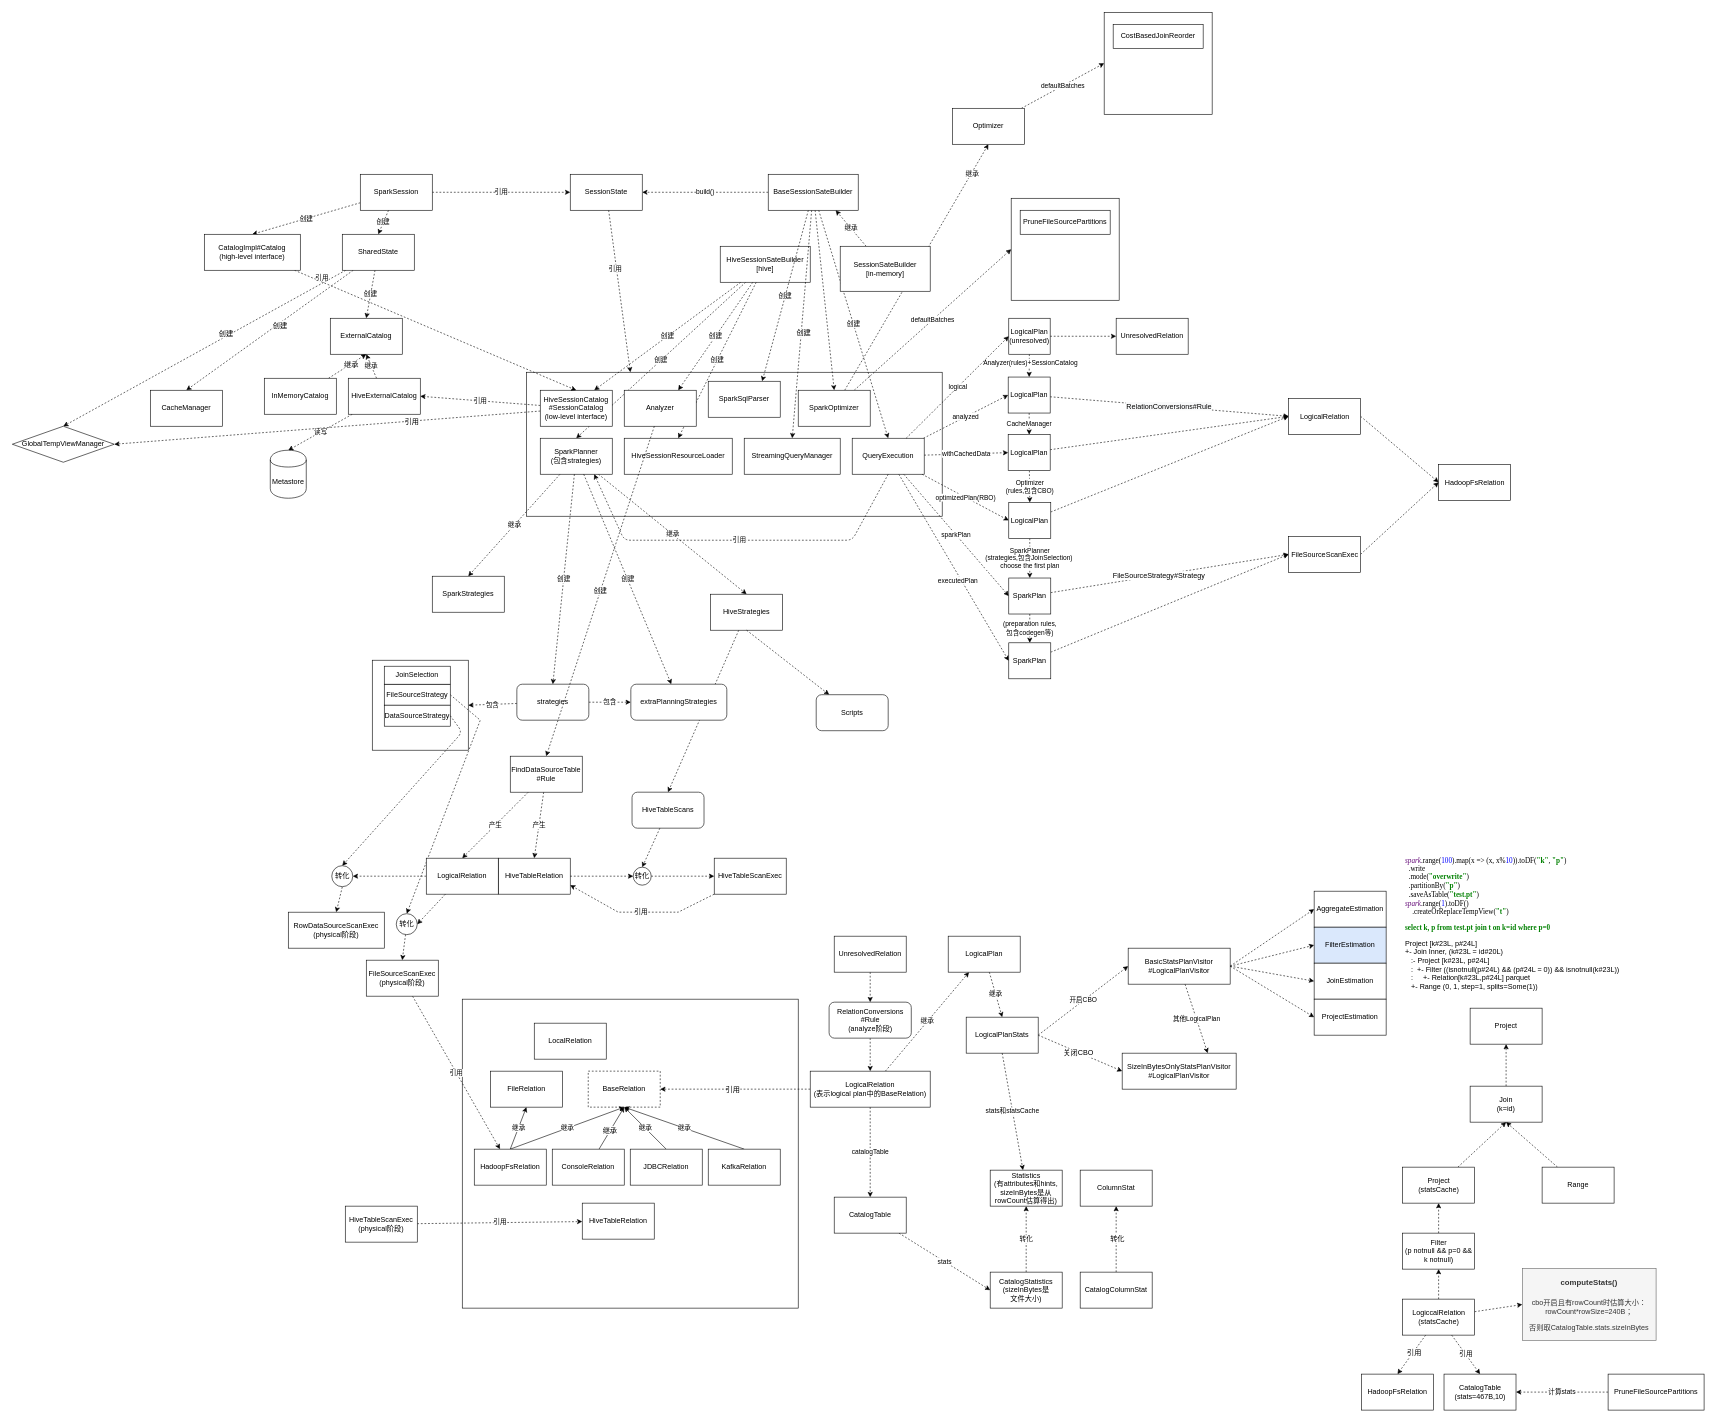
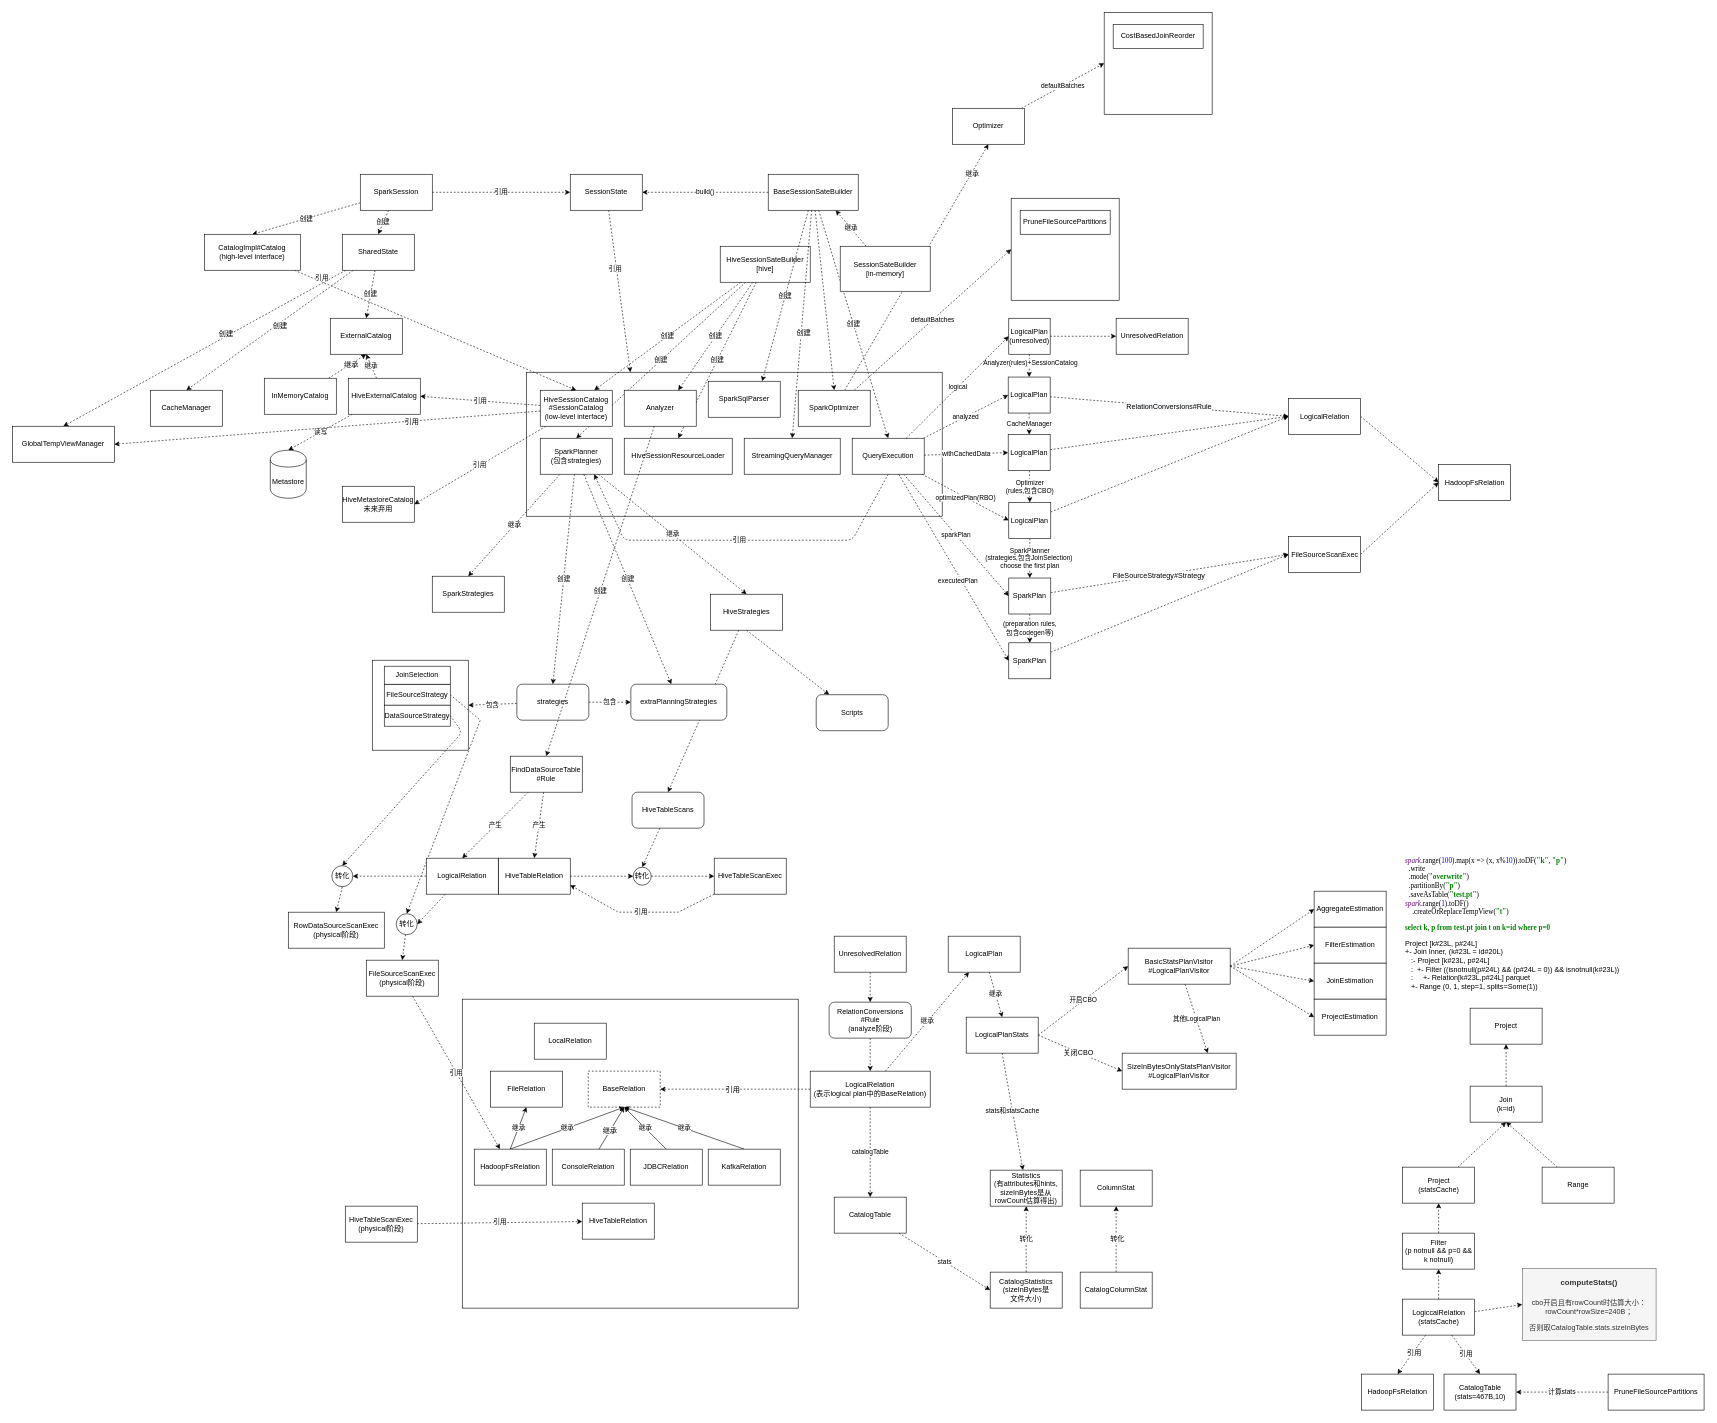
(63, 444) -> (63, 444)
none -> (482, 464)
none -> (378, 504)
(1350, 945) -> (1350, 945)
